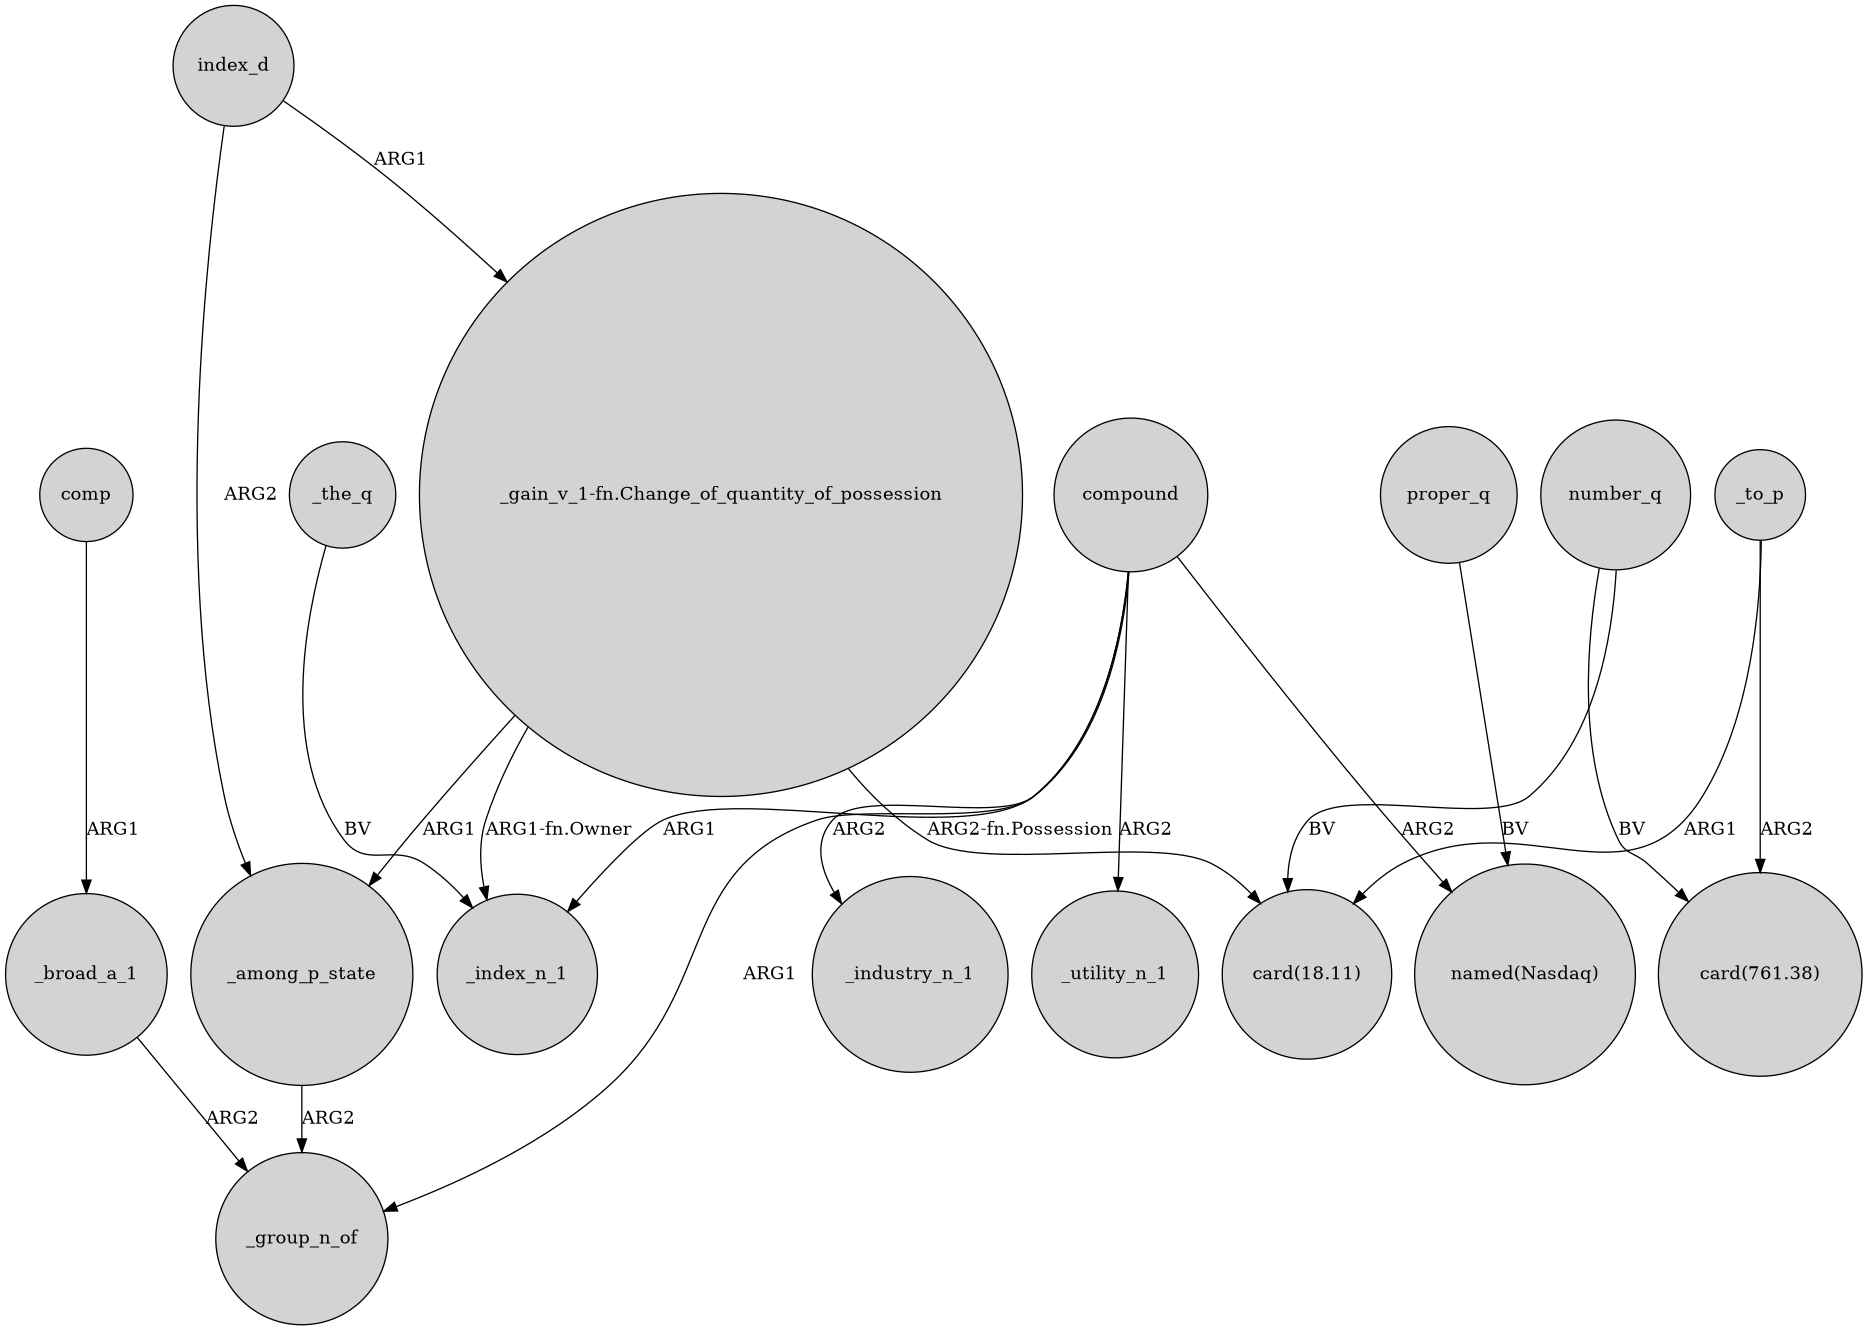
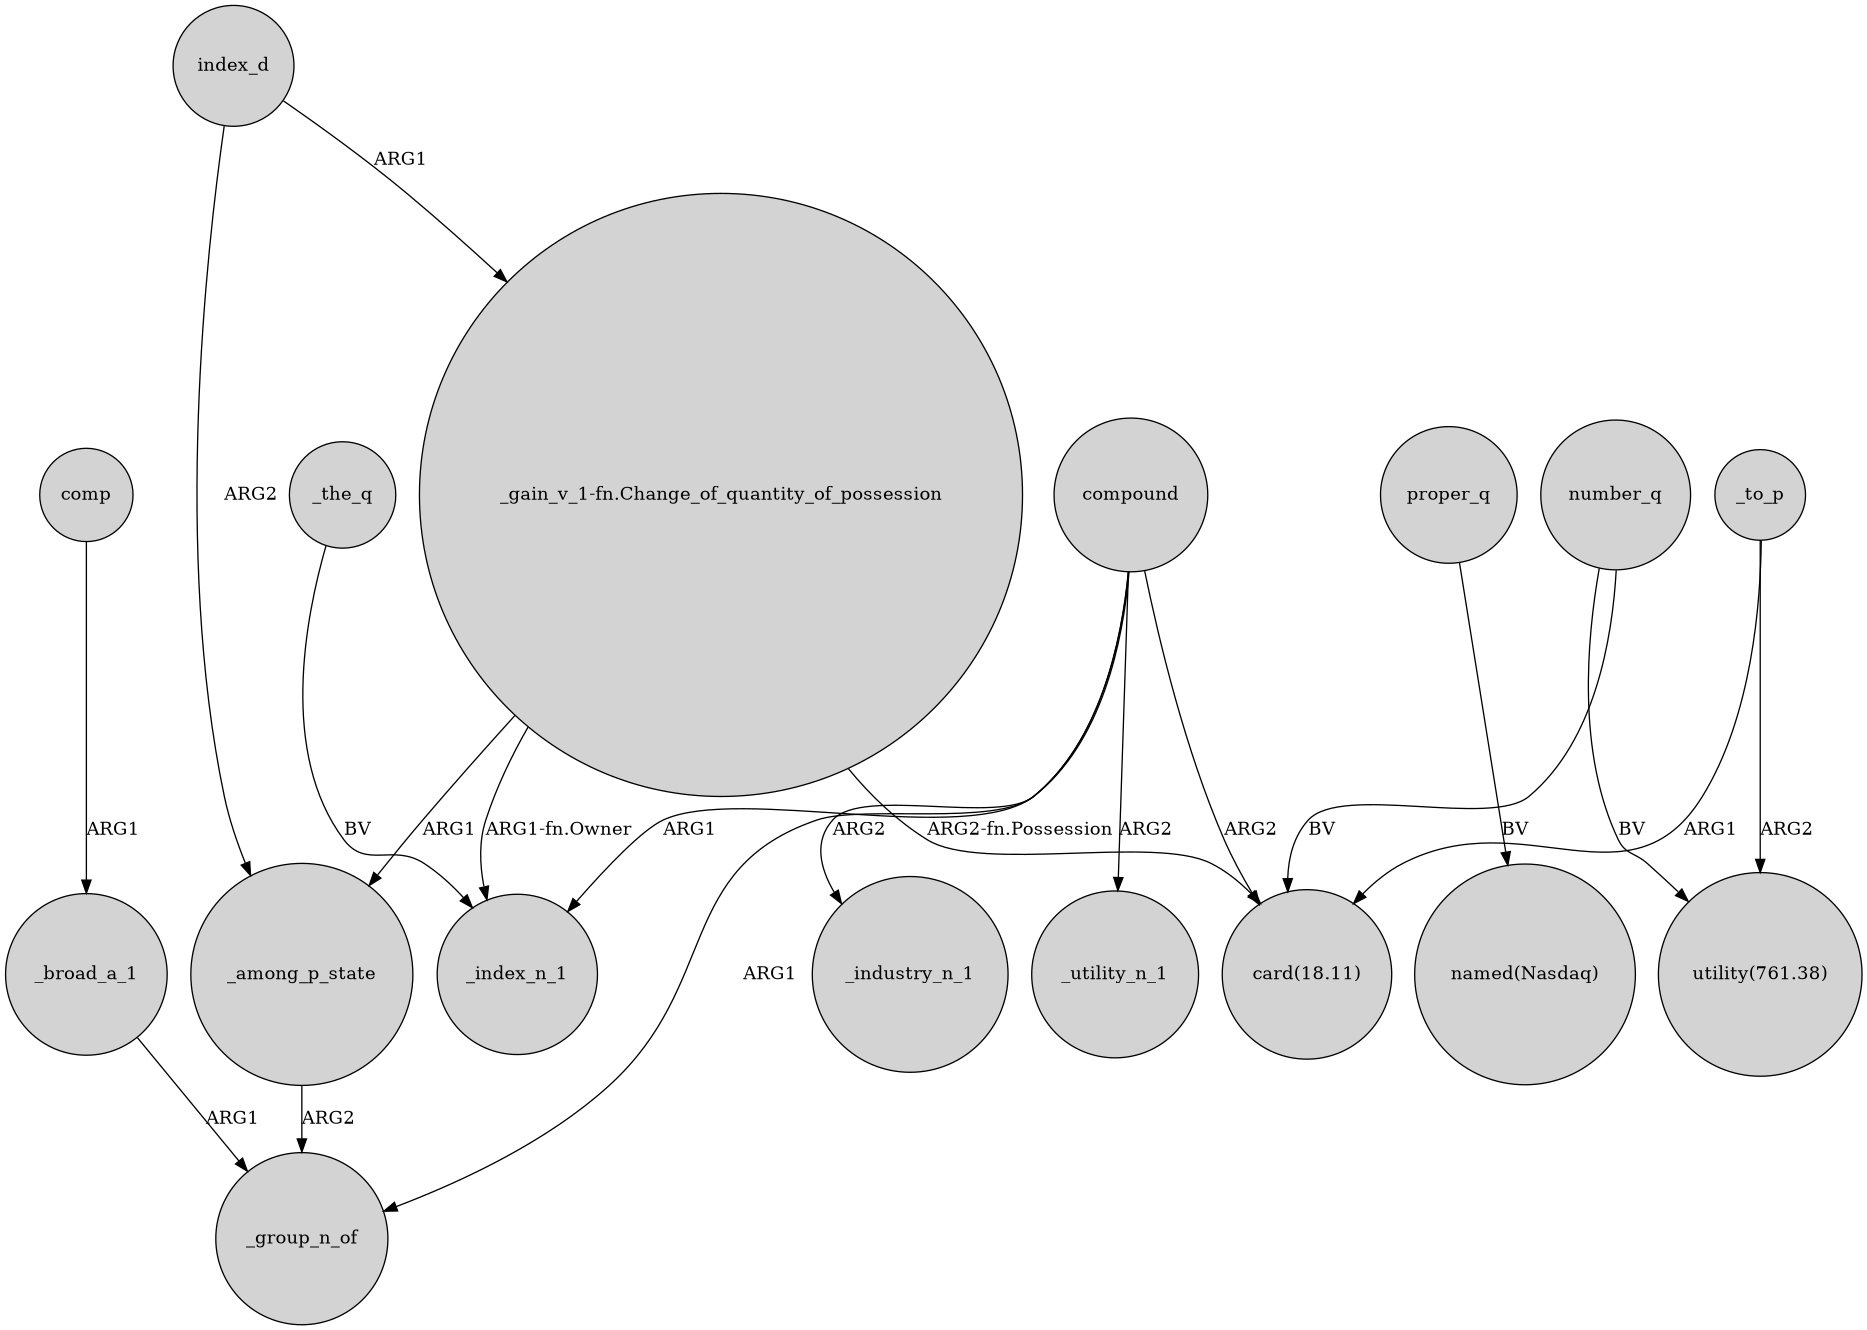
(1307, 722) -> (1186, 736)
(1760, 974) -> (1760, 974)
(233, 1119) -> (233, 1119)
